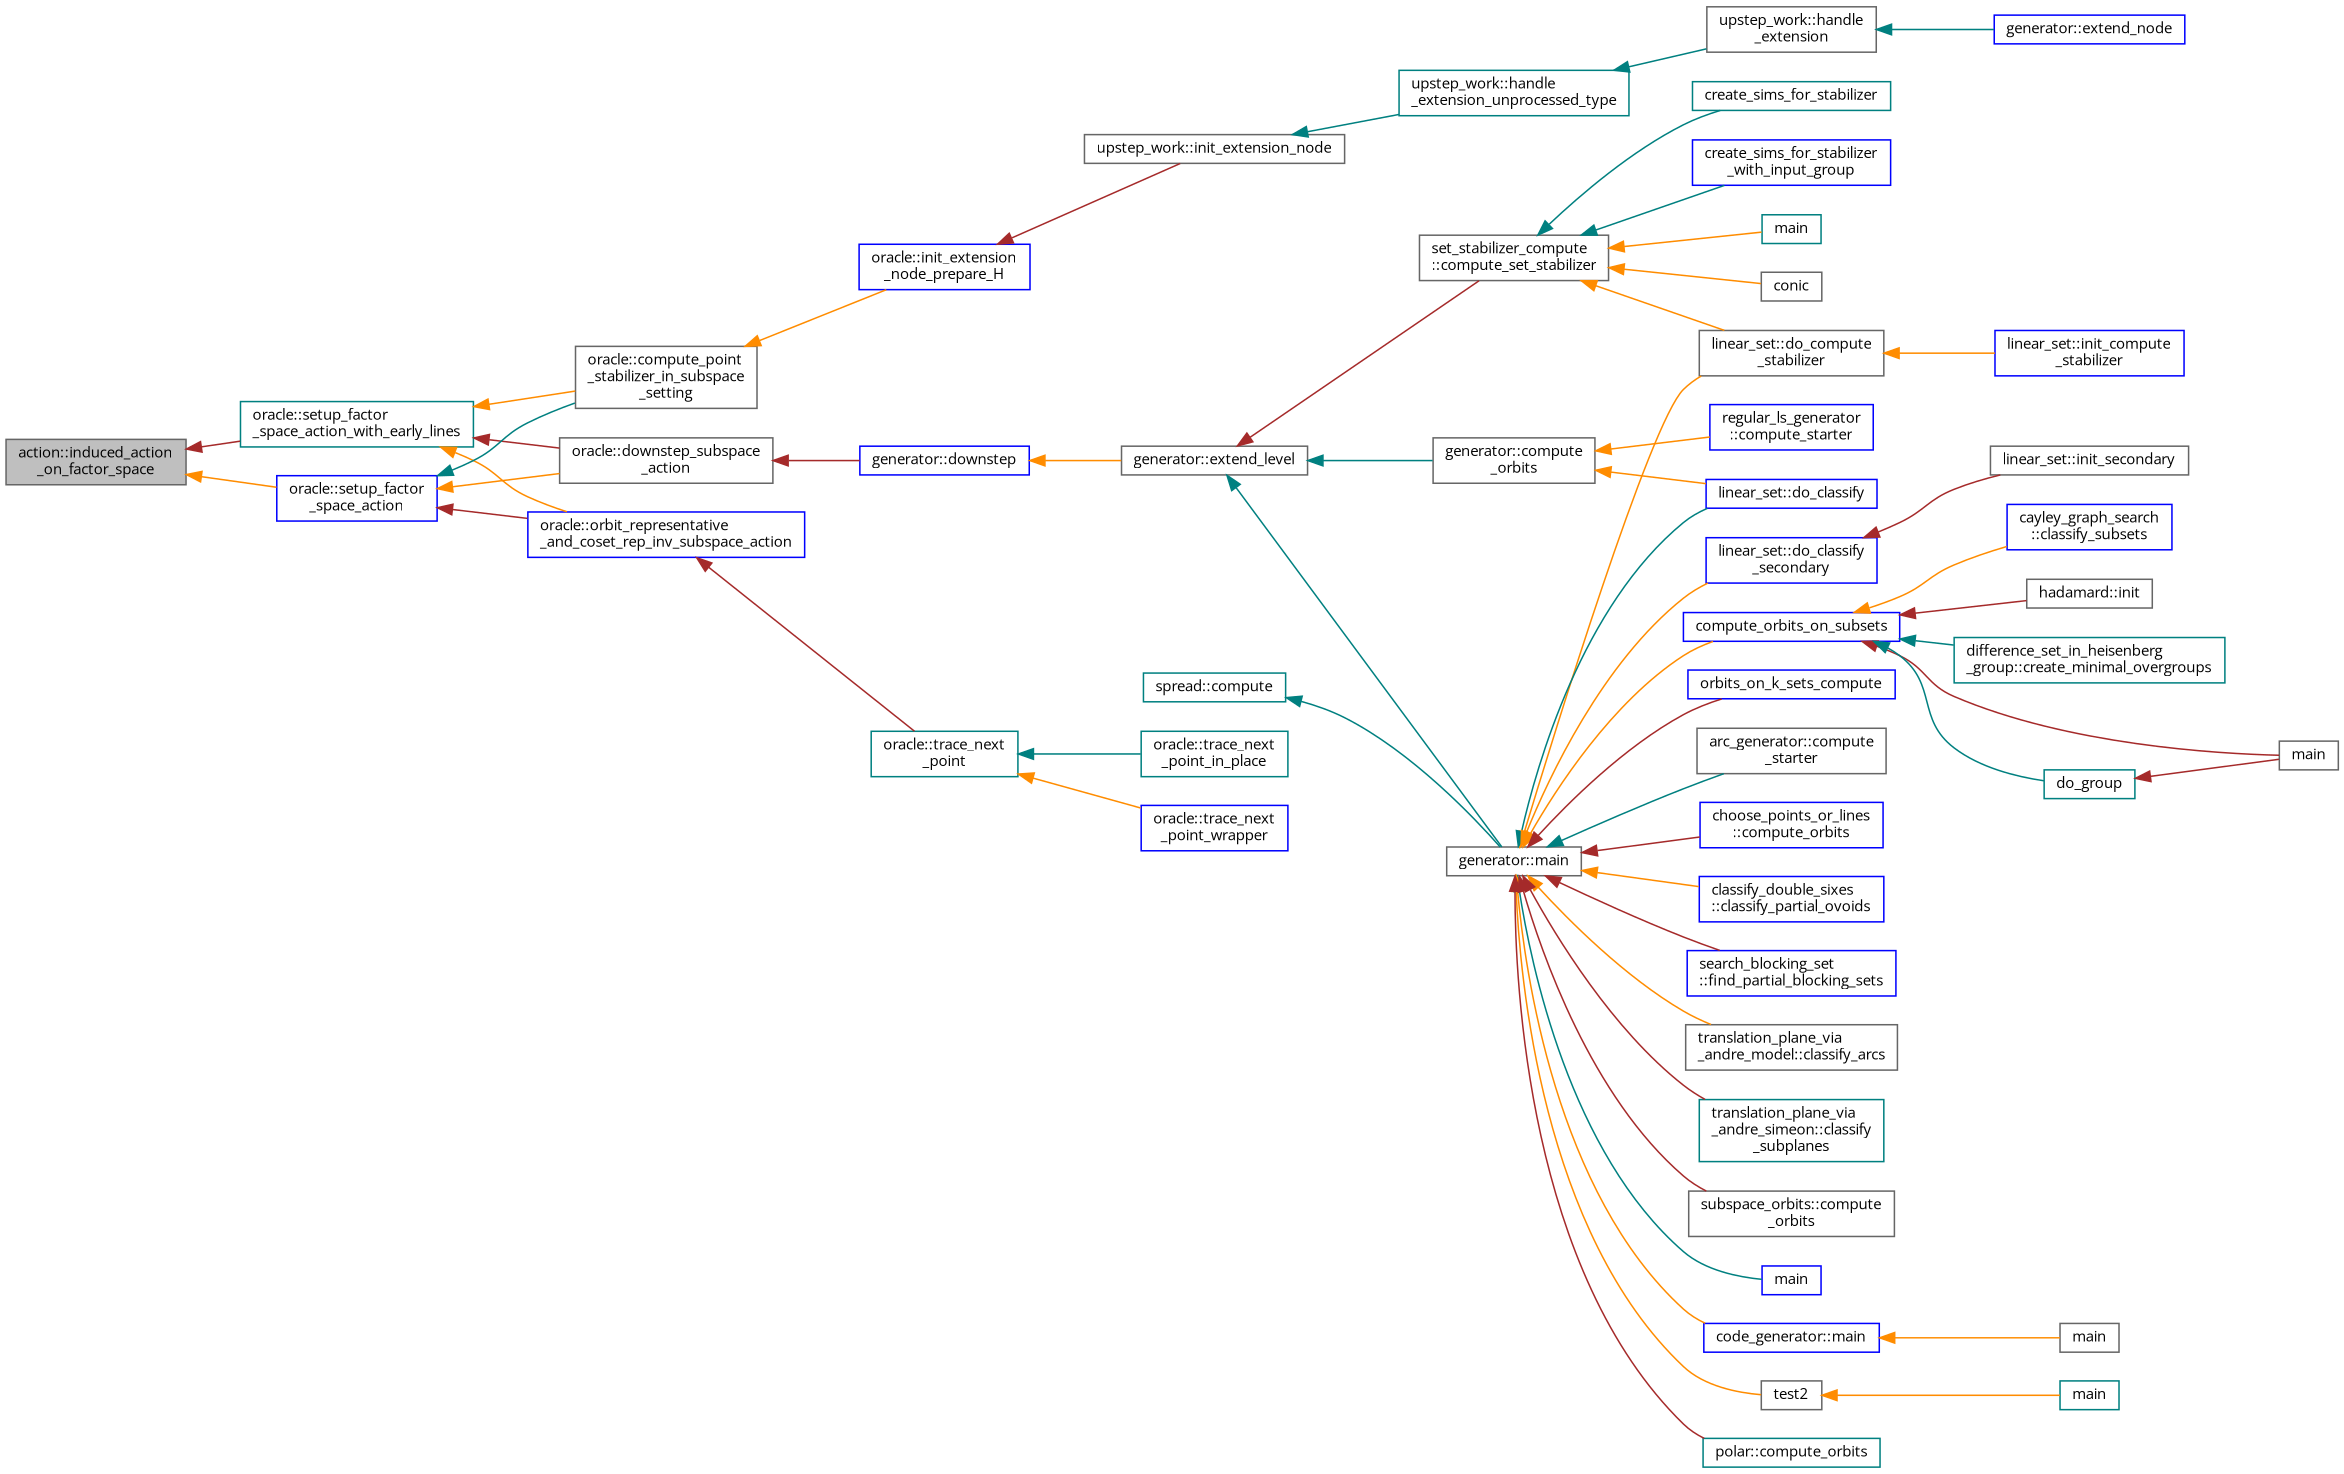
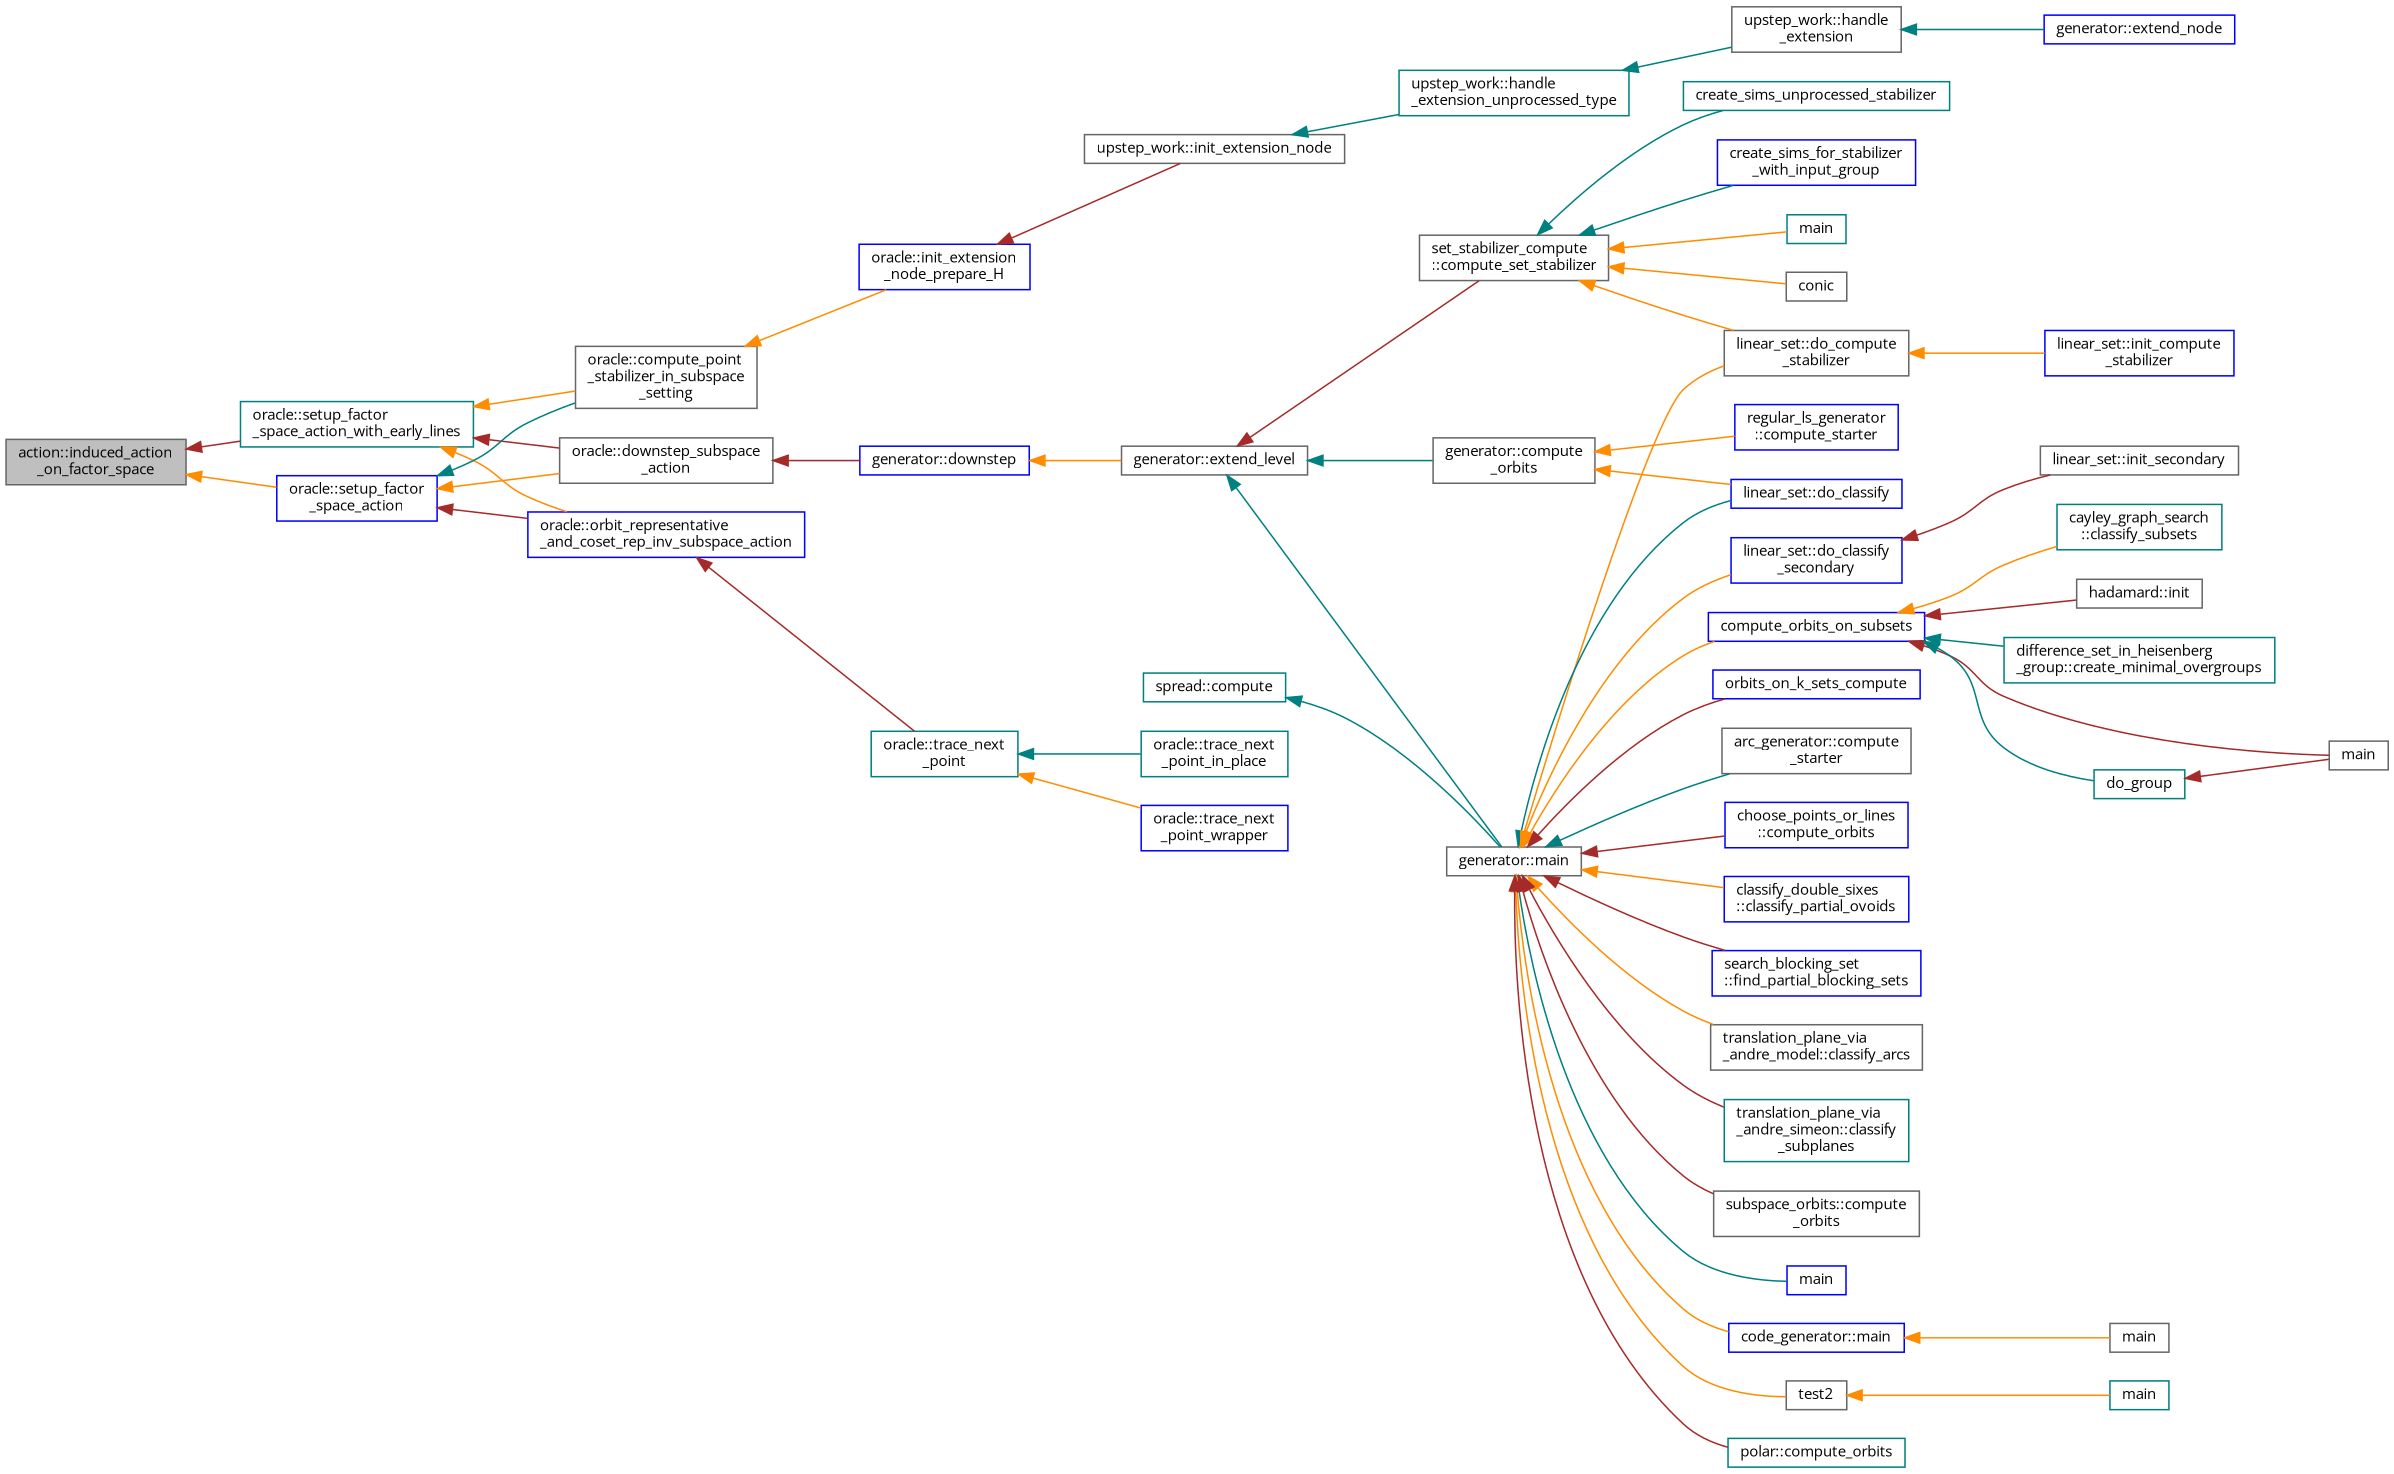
(1792, 96) -> (1817, 96)
(2090, 527) -> (2139, 527)
